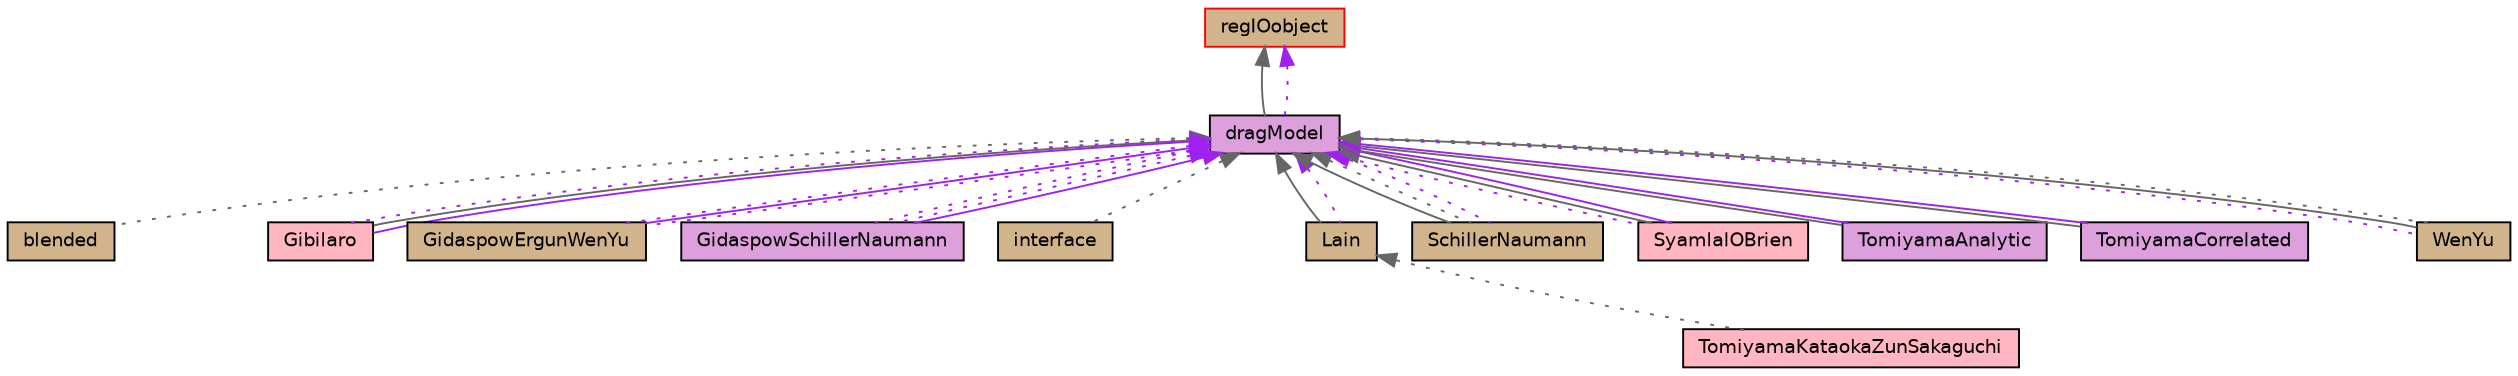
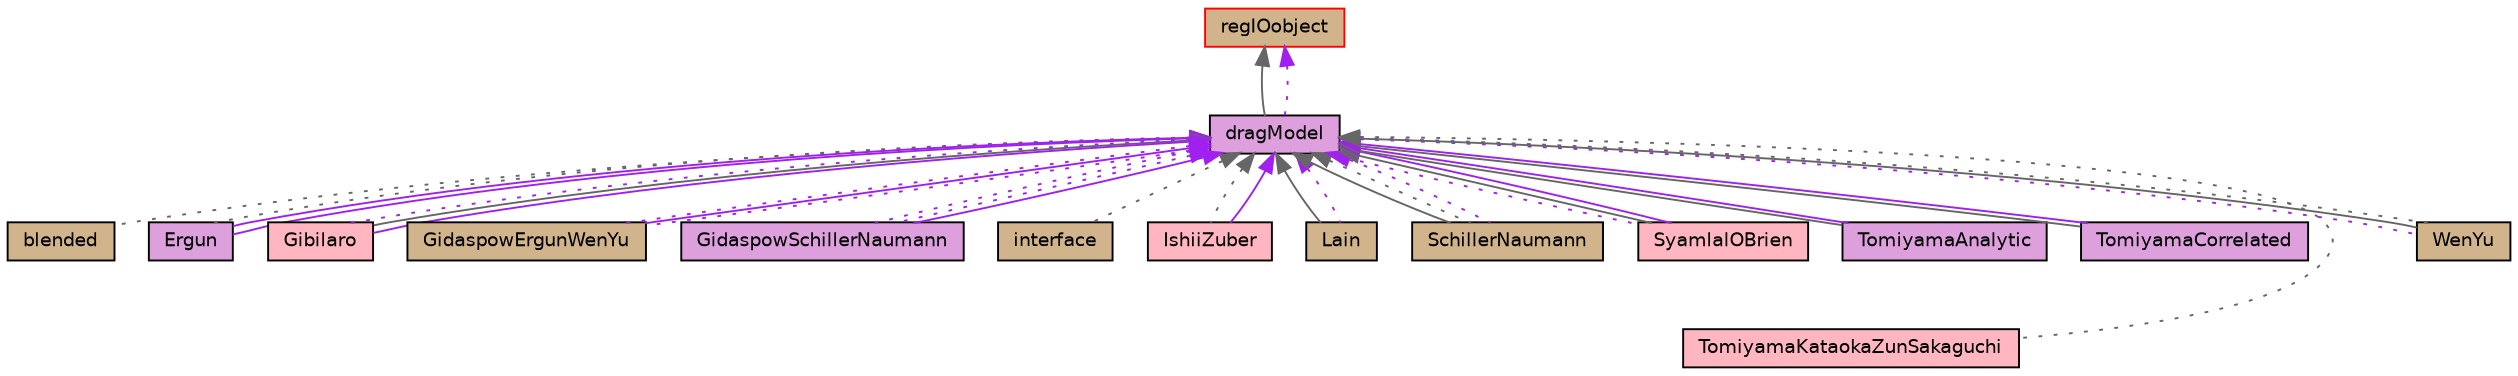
none -> (191, 241)
none -> (1210, 241)
(1570, 299) -> (2027, 163)
